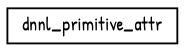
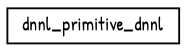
(92, 26) -> (93, 26)
